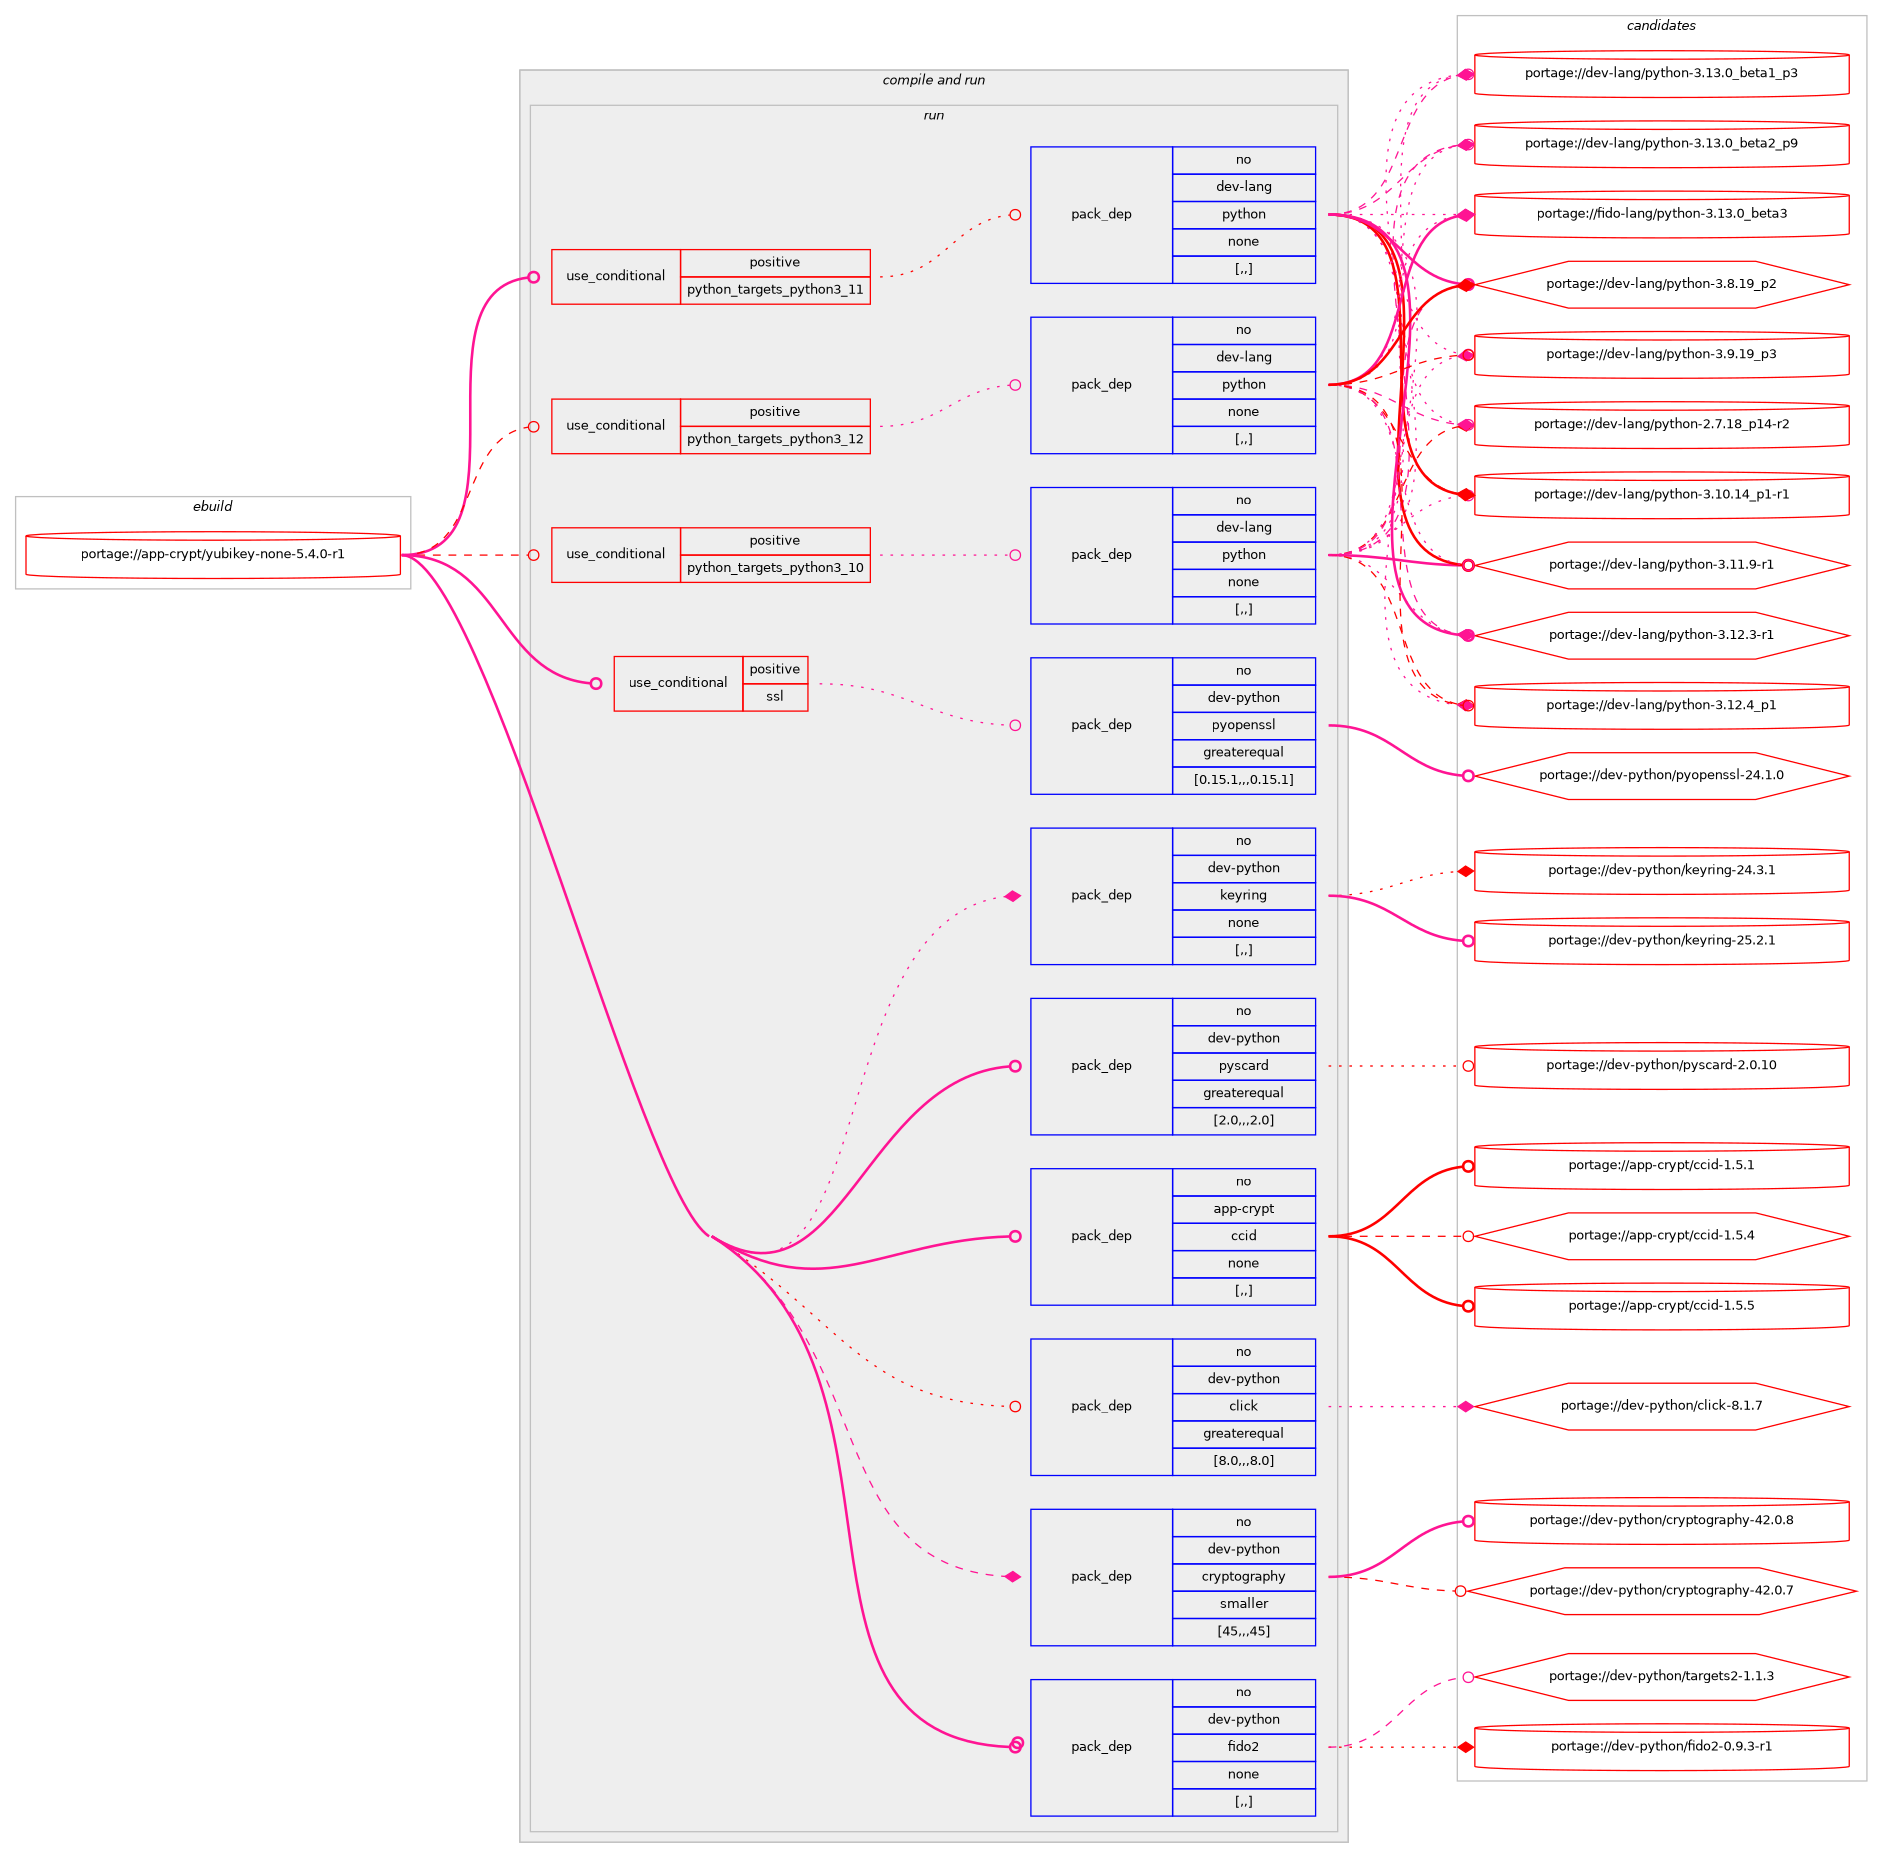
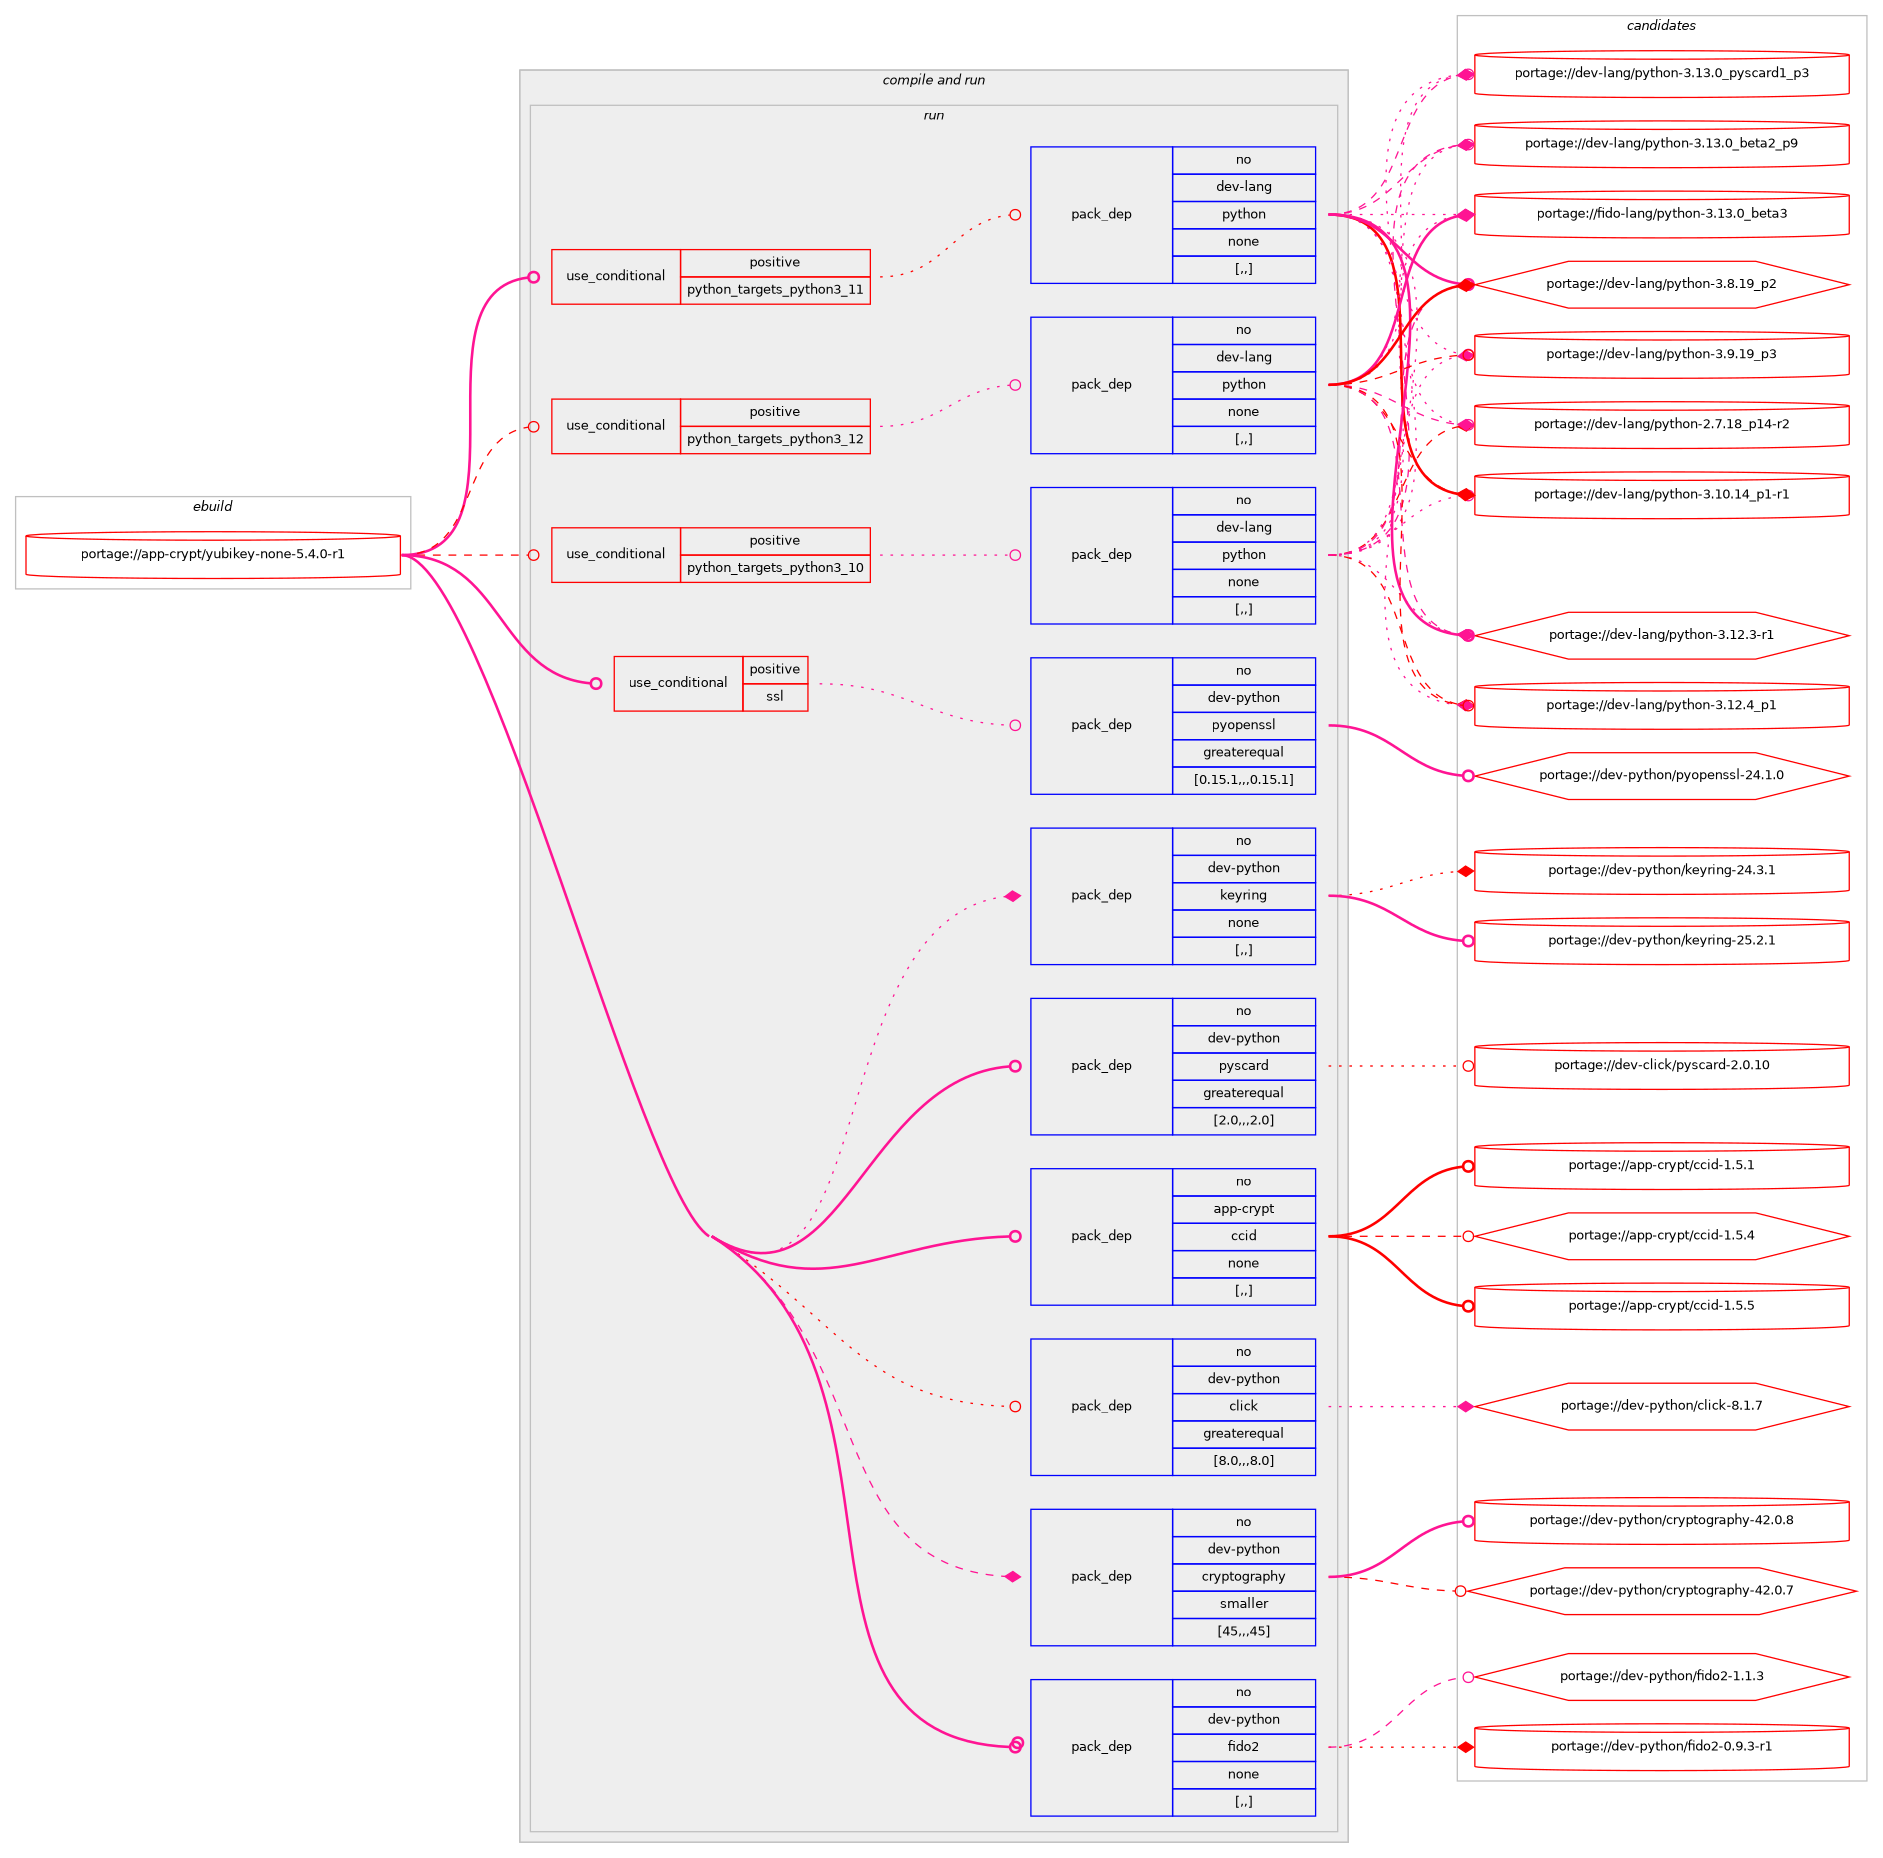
(1662, 74) -> (1662, 74)
(1662, 565) -> none
(1662, 1066) -> (1662, 1066)
(1662, 1677) -> (1662, 1677)
